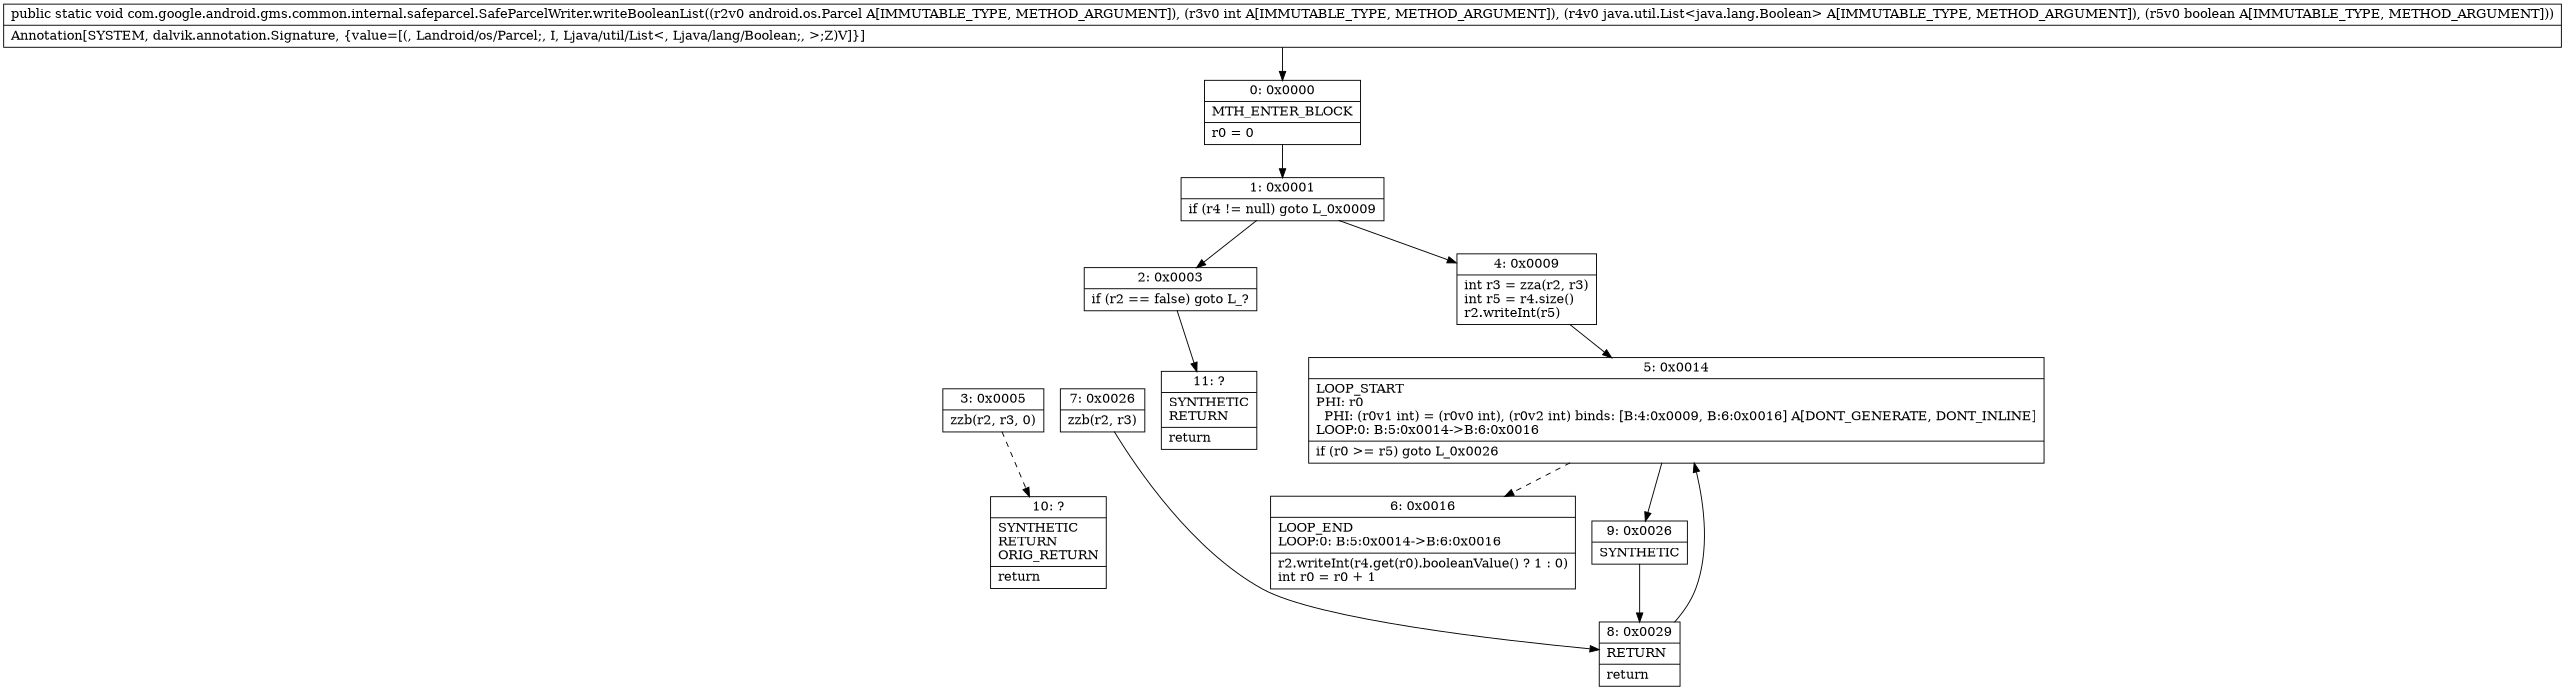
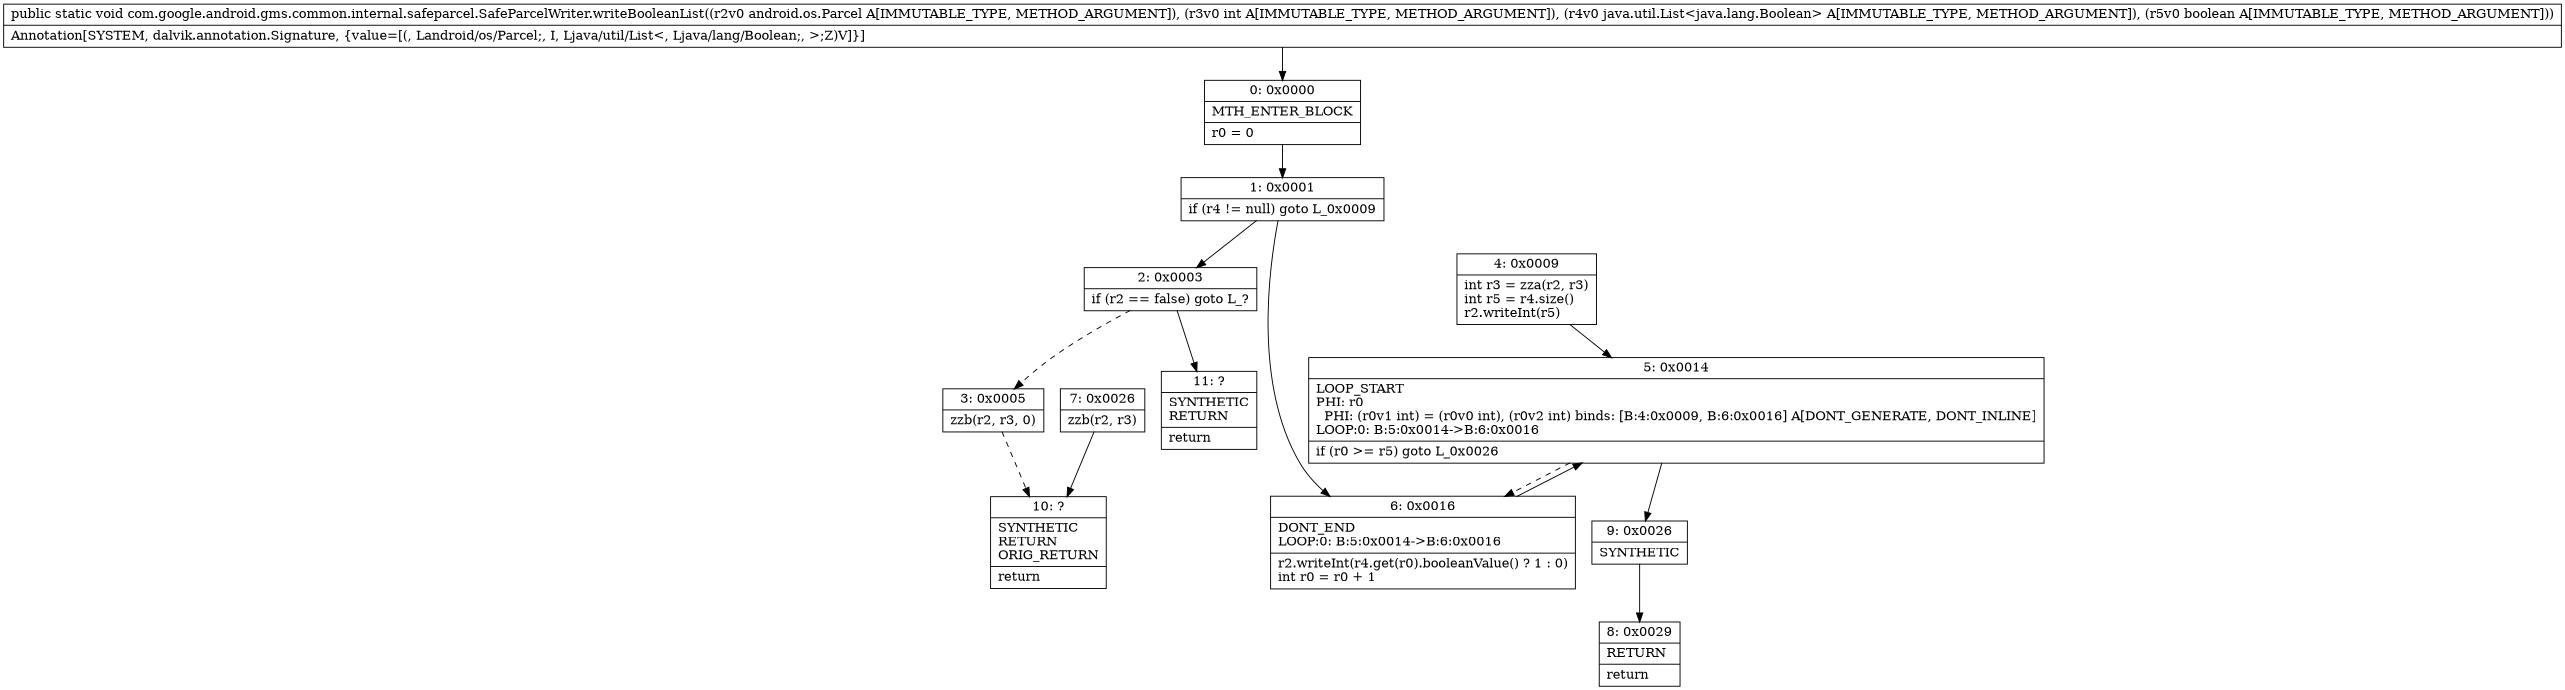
(1393, 240) -> (1270, 362)
none -> (1073, 343)
(1316, 528) -> (1317, 528)
(1704, 551) -> (1545, 482)
(1317, 608) -> (1082, 460)
